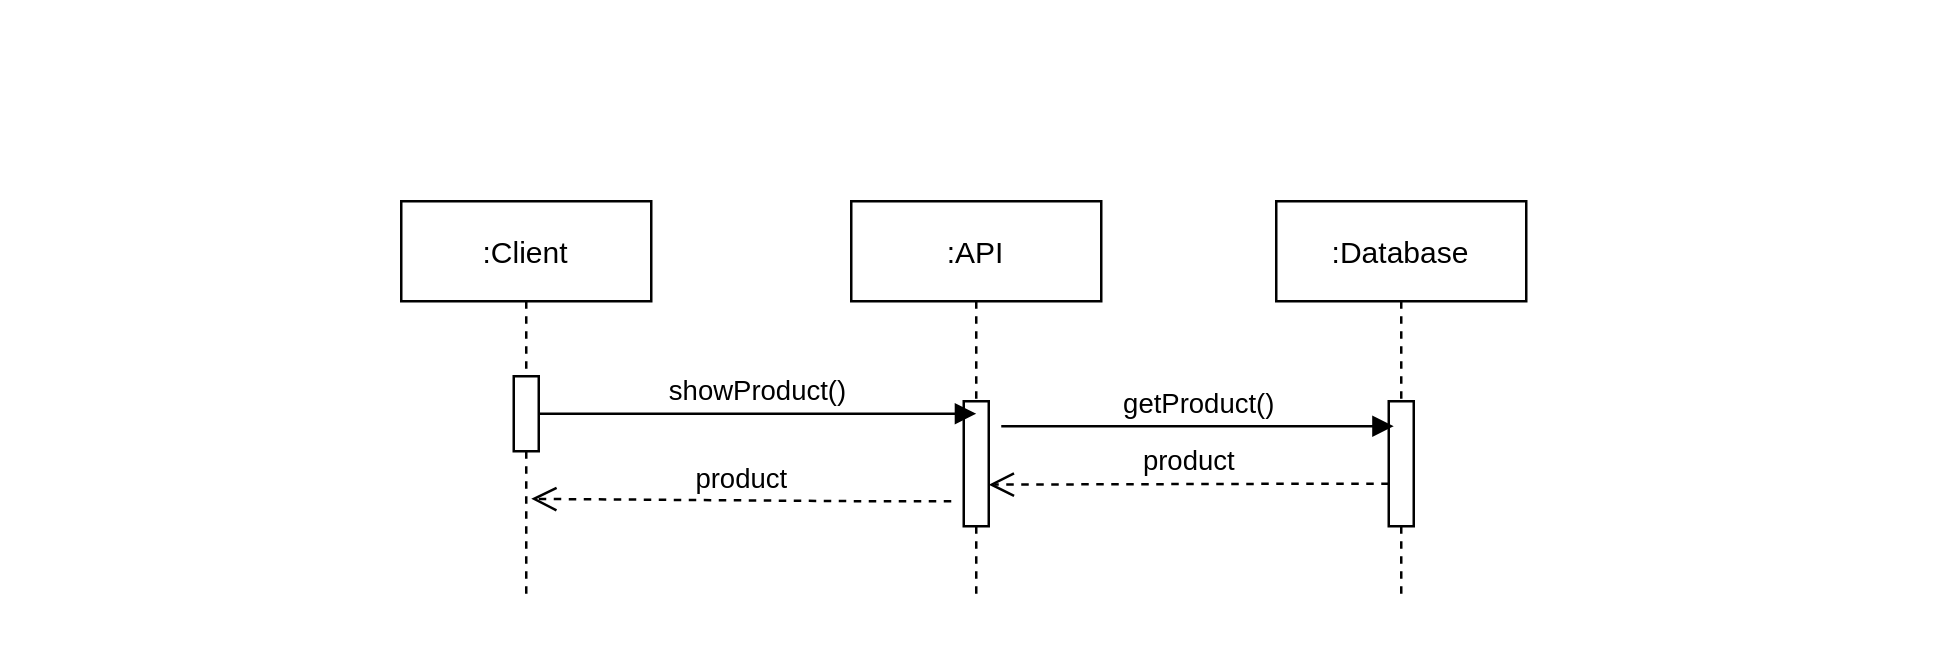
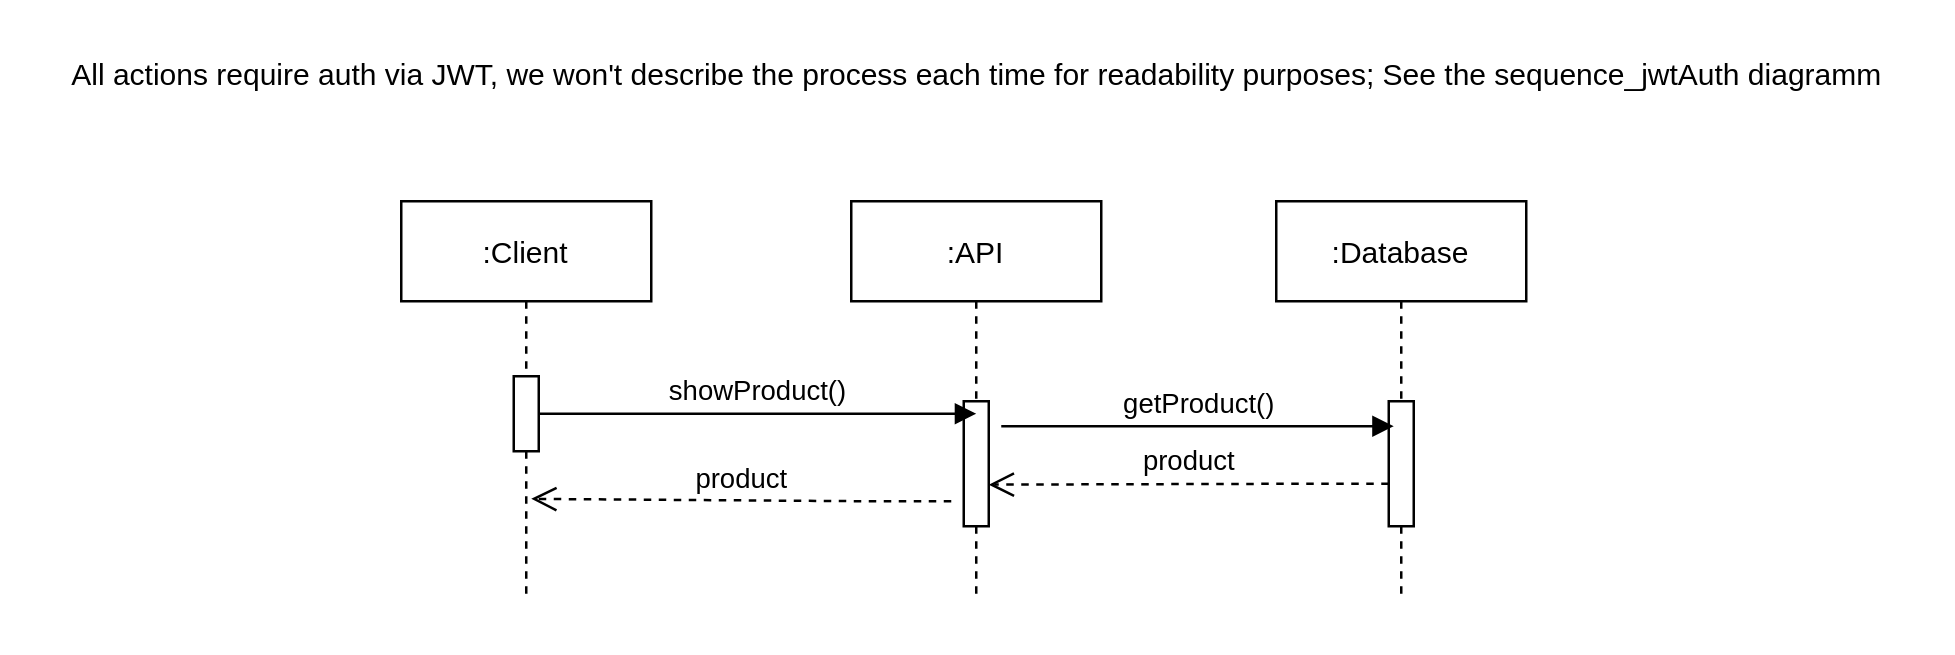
none -> (976, 76)
